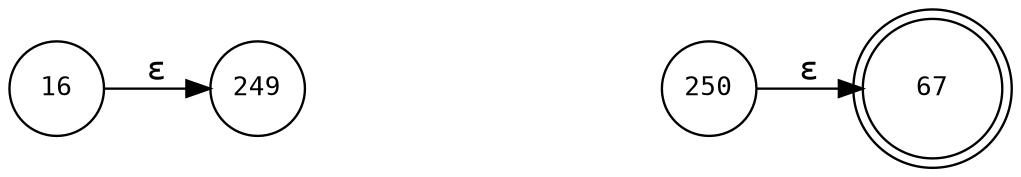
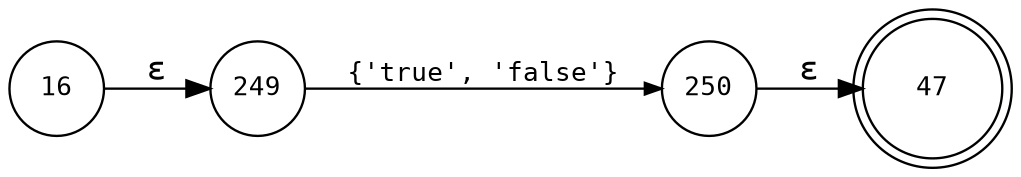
none -> (475, 89)
(933, 89) -> (933, 89)
